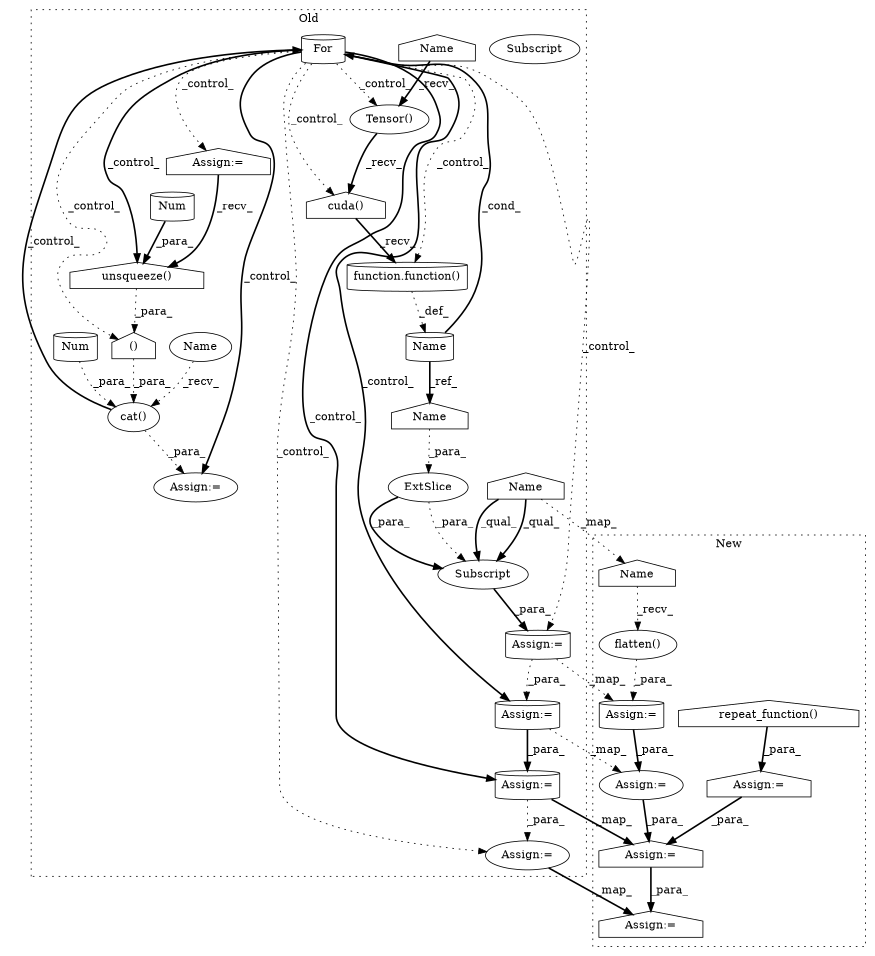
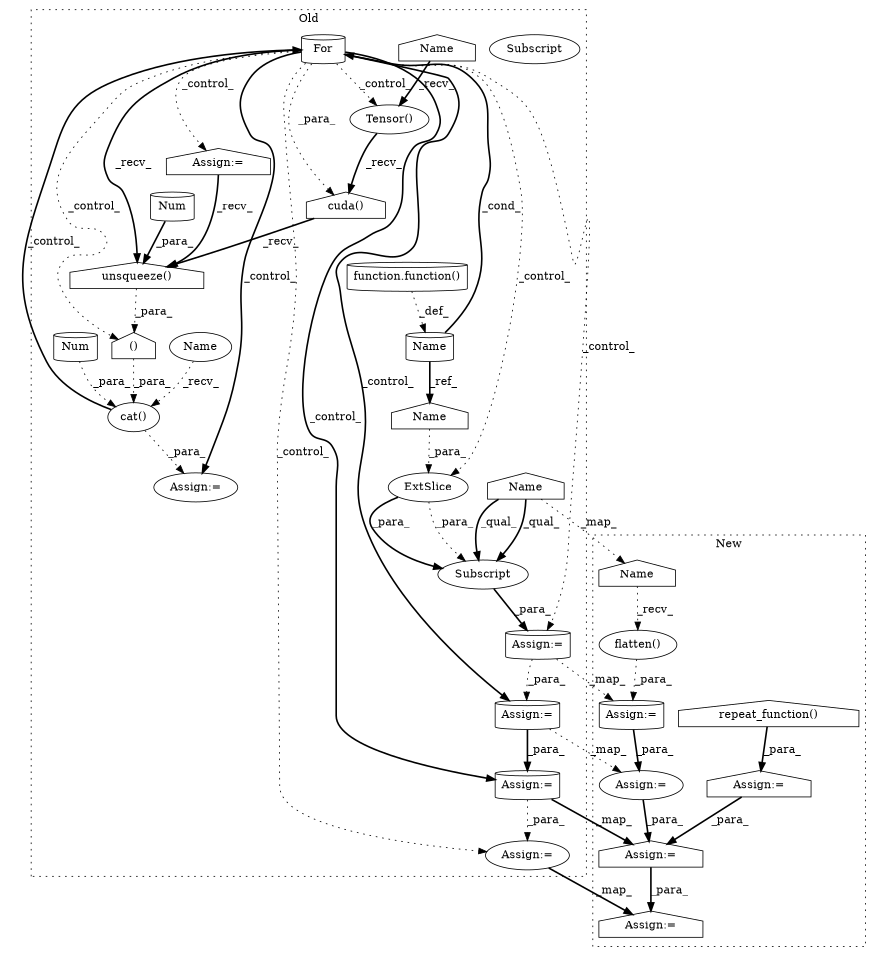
(473, 116) -> (522, 206)
(317, 119) -> (317, 119)
(134, 163) -> (134, 163)
(374, 239) -> (245, 242)
